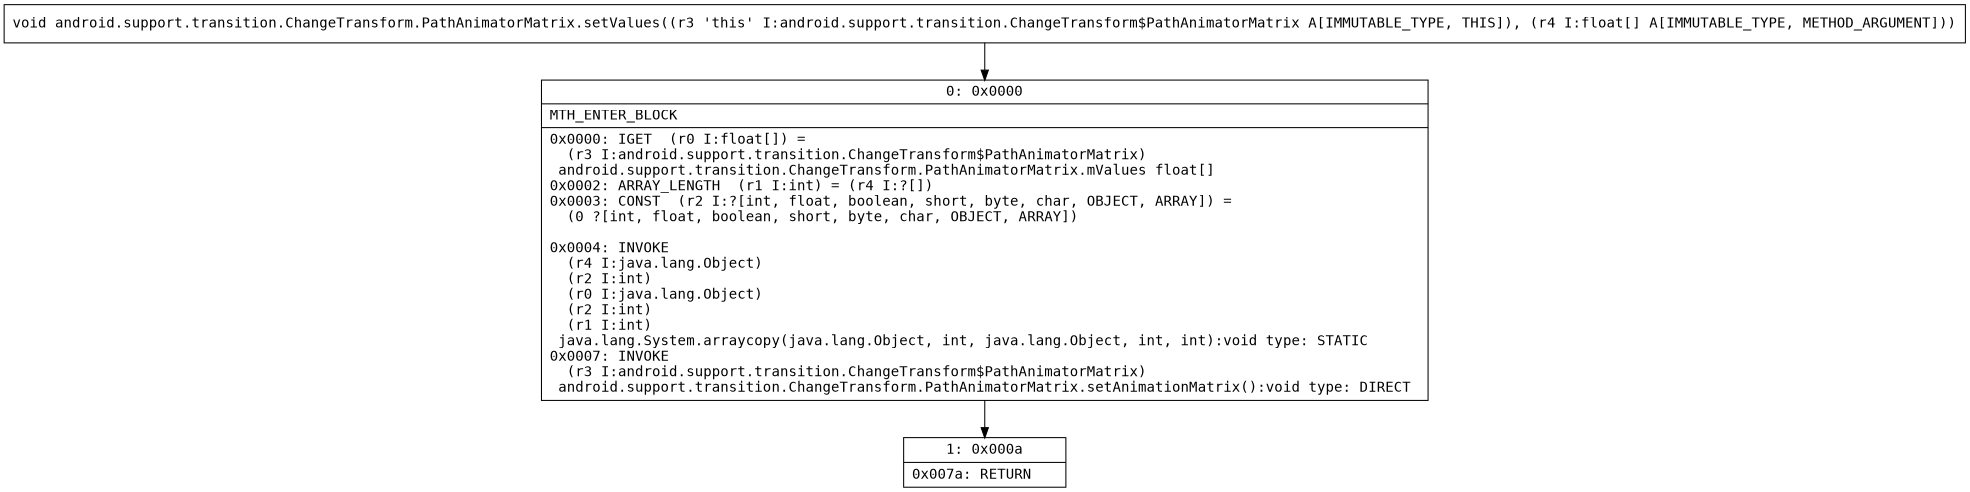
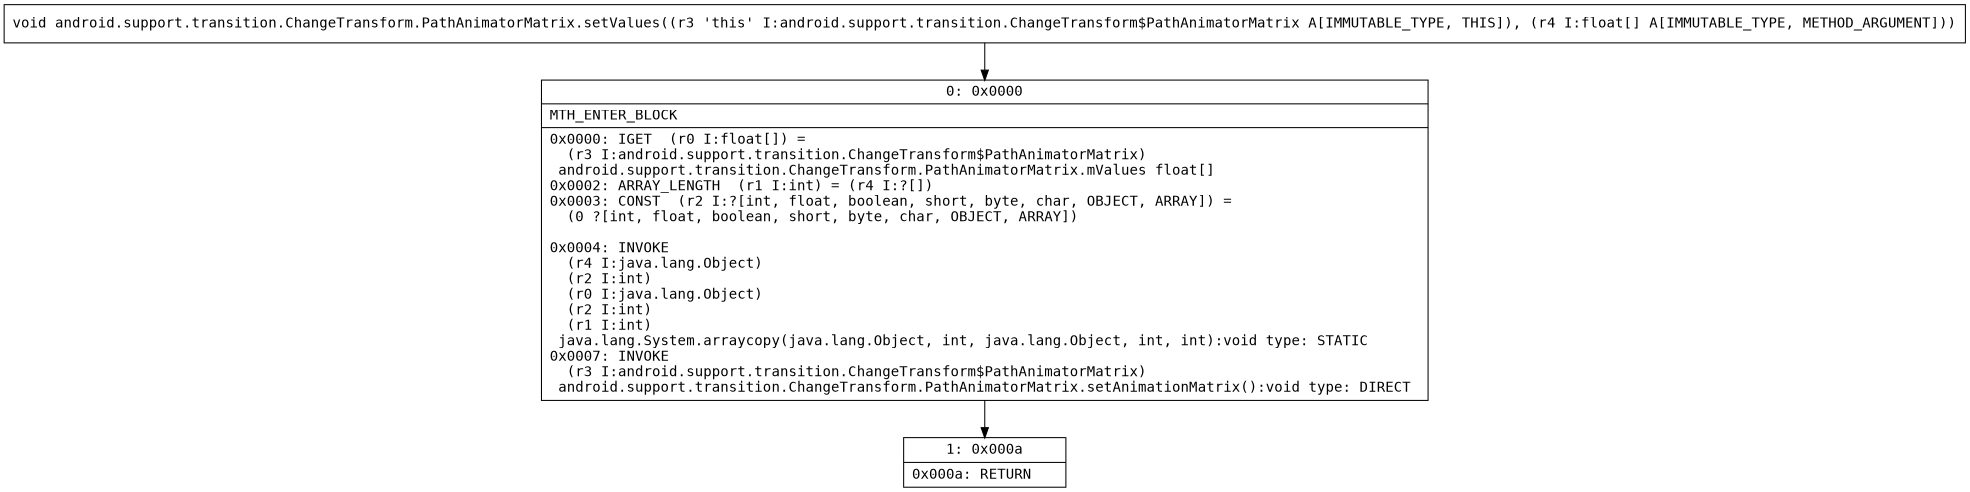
(985, 474) -> (985, 474)
